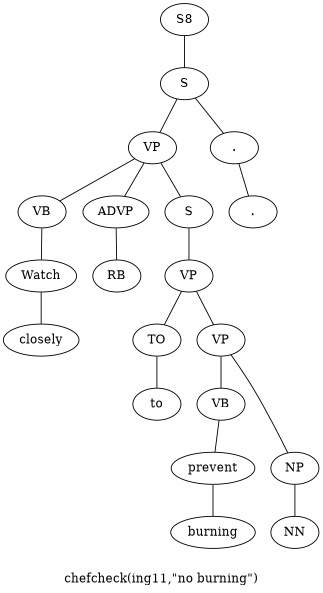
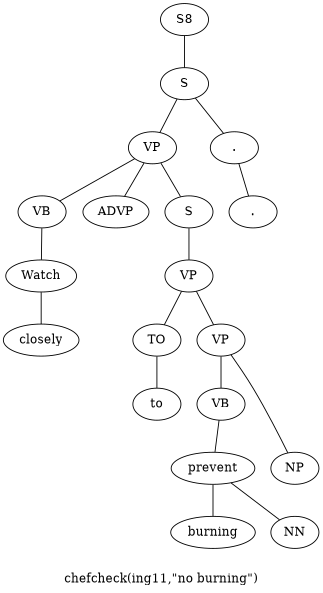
(117, 276) -> none
(295, 500) -> (255, 501)
